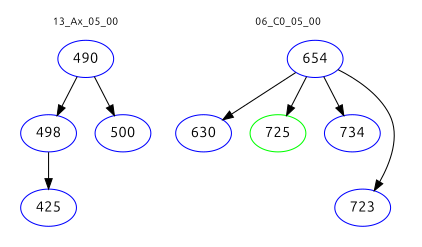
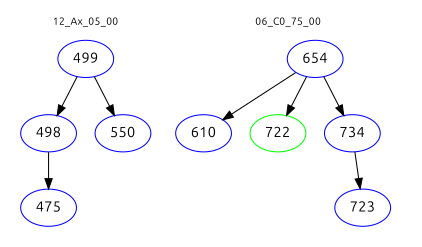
(86, 22) -> (86, 22)
(288, 22) -> (288, 22)
(86, 59) -> (86, 59)
(390, 115) -> (357, 165)
(123, 133) -> (123, 133)
(204, 133) -> (204, 133)
(278, 133) -> (278, 133)
(49, 208) -> (49, 208)
